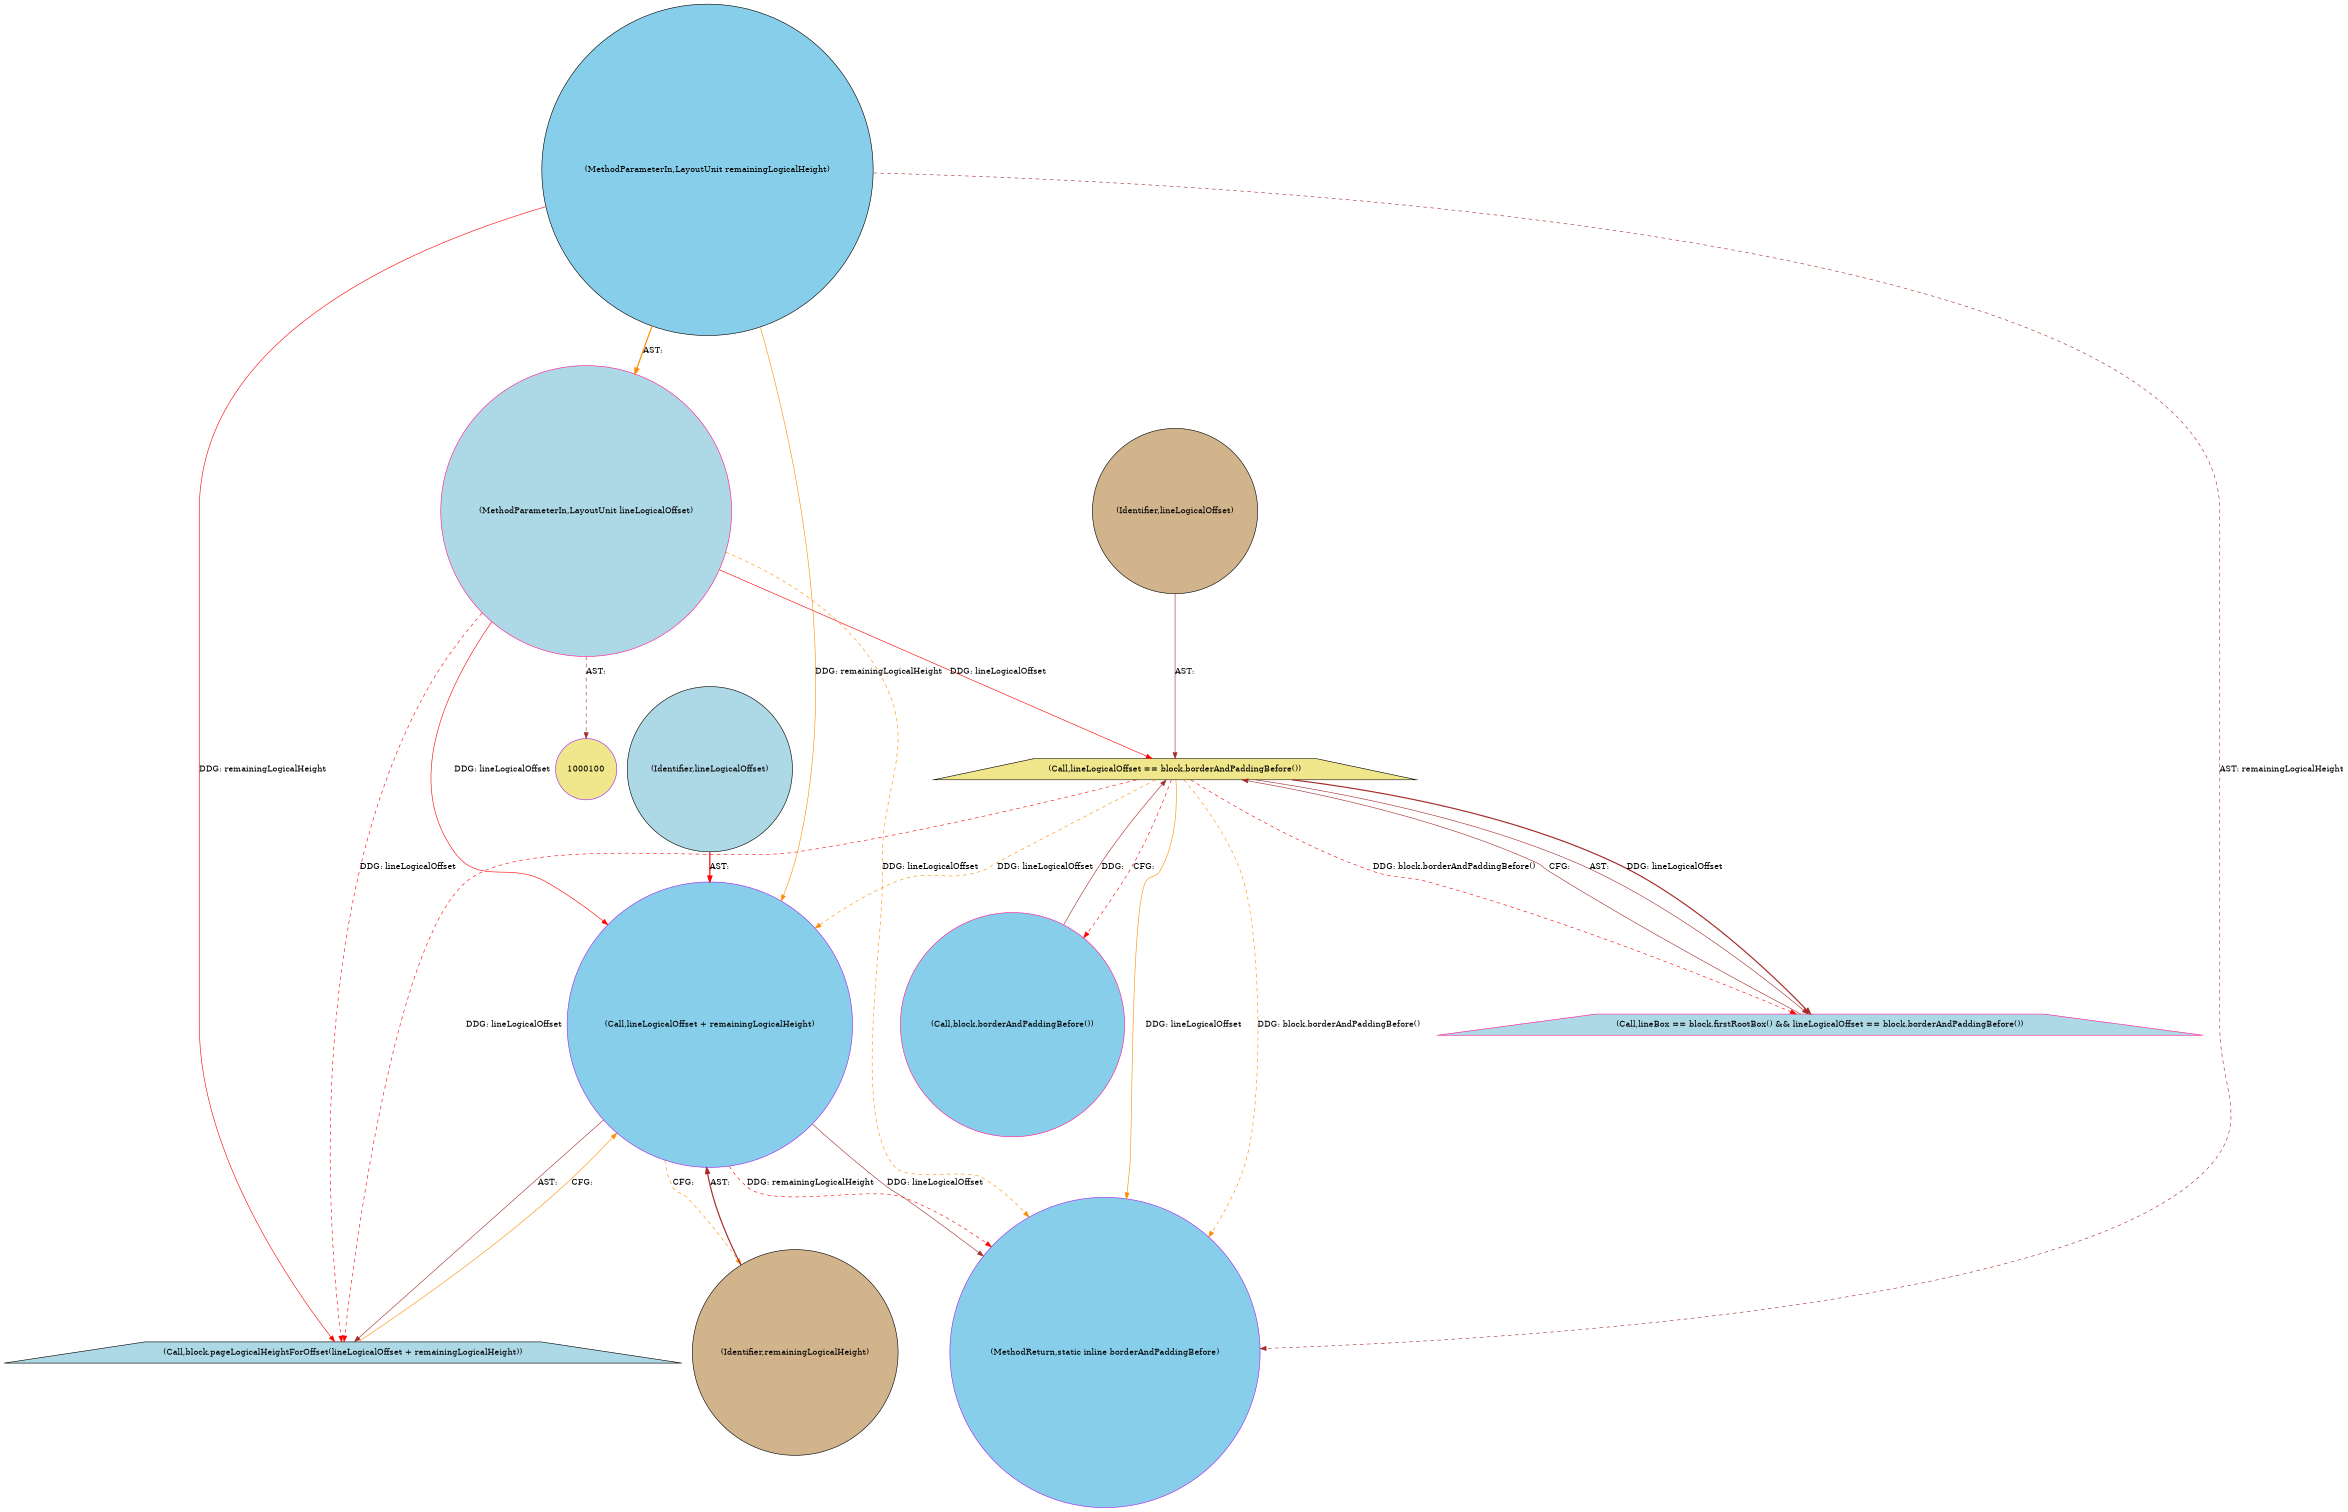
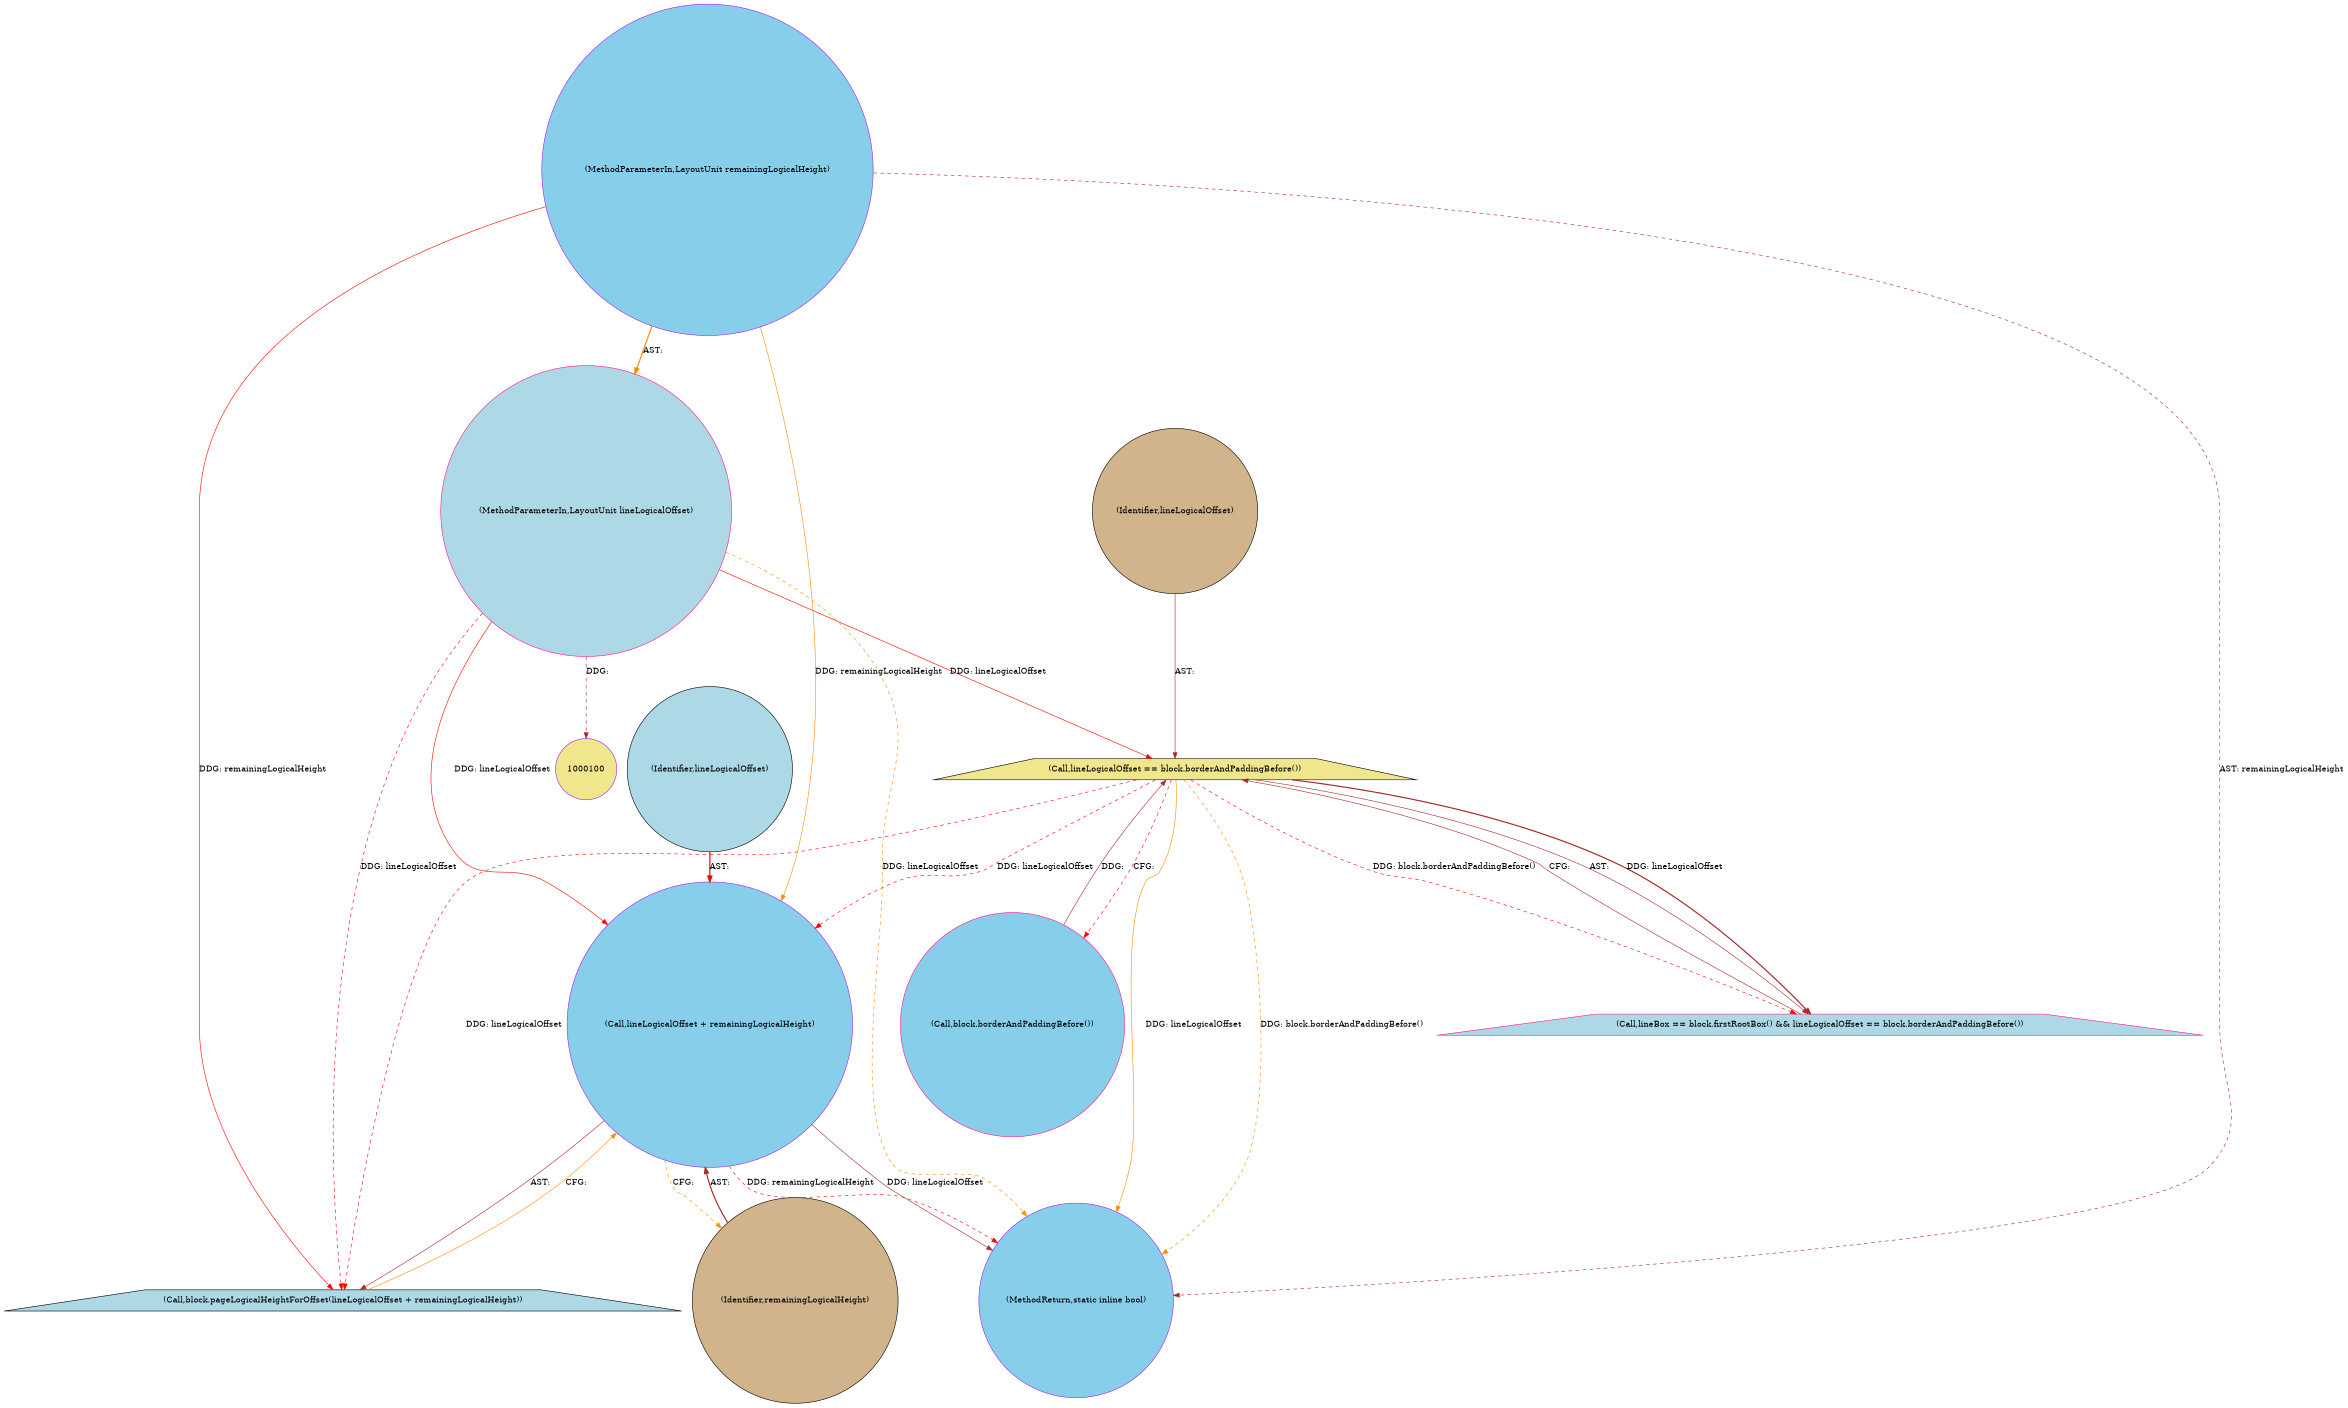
(707, 170) -> (707, 170)
(597, 672) -> (599, 672)
(991, 866) -> (991, 866)
(1105, 1352) -> (1076, 1300)
